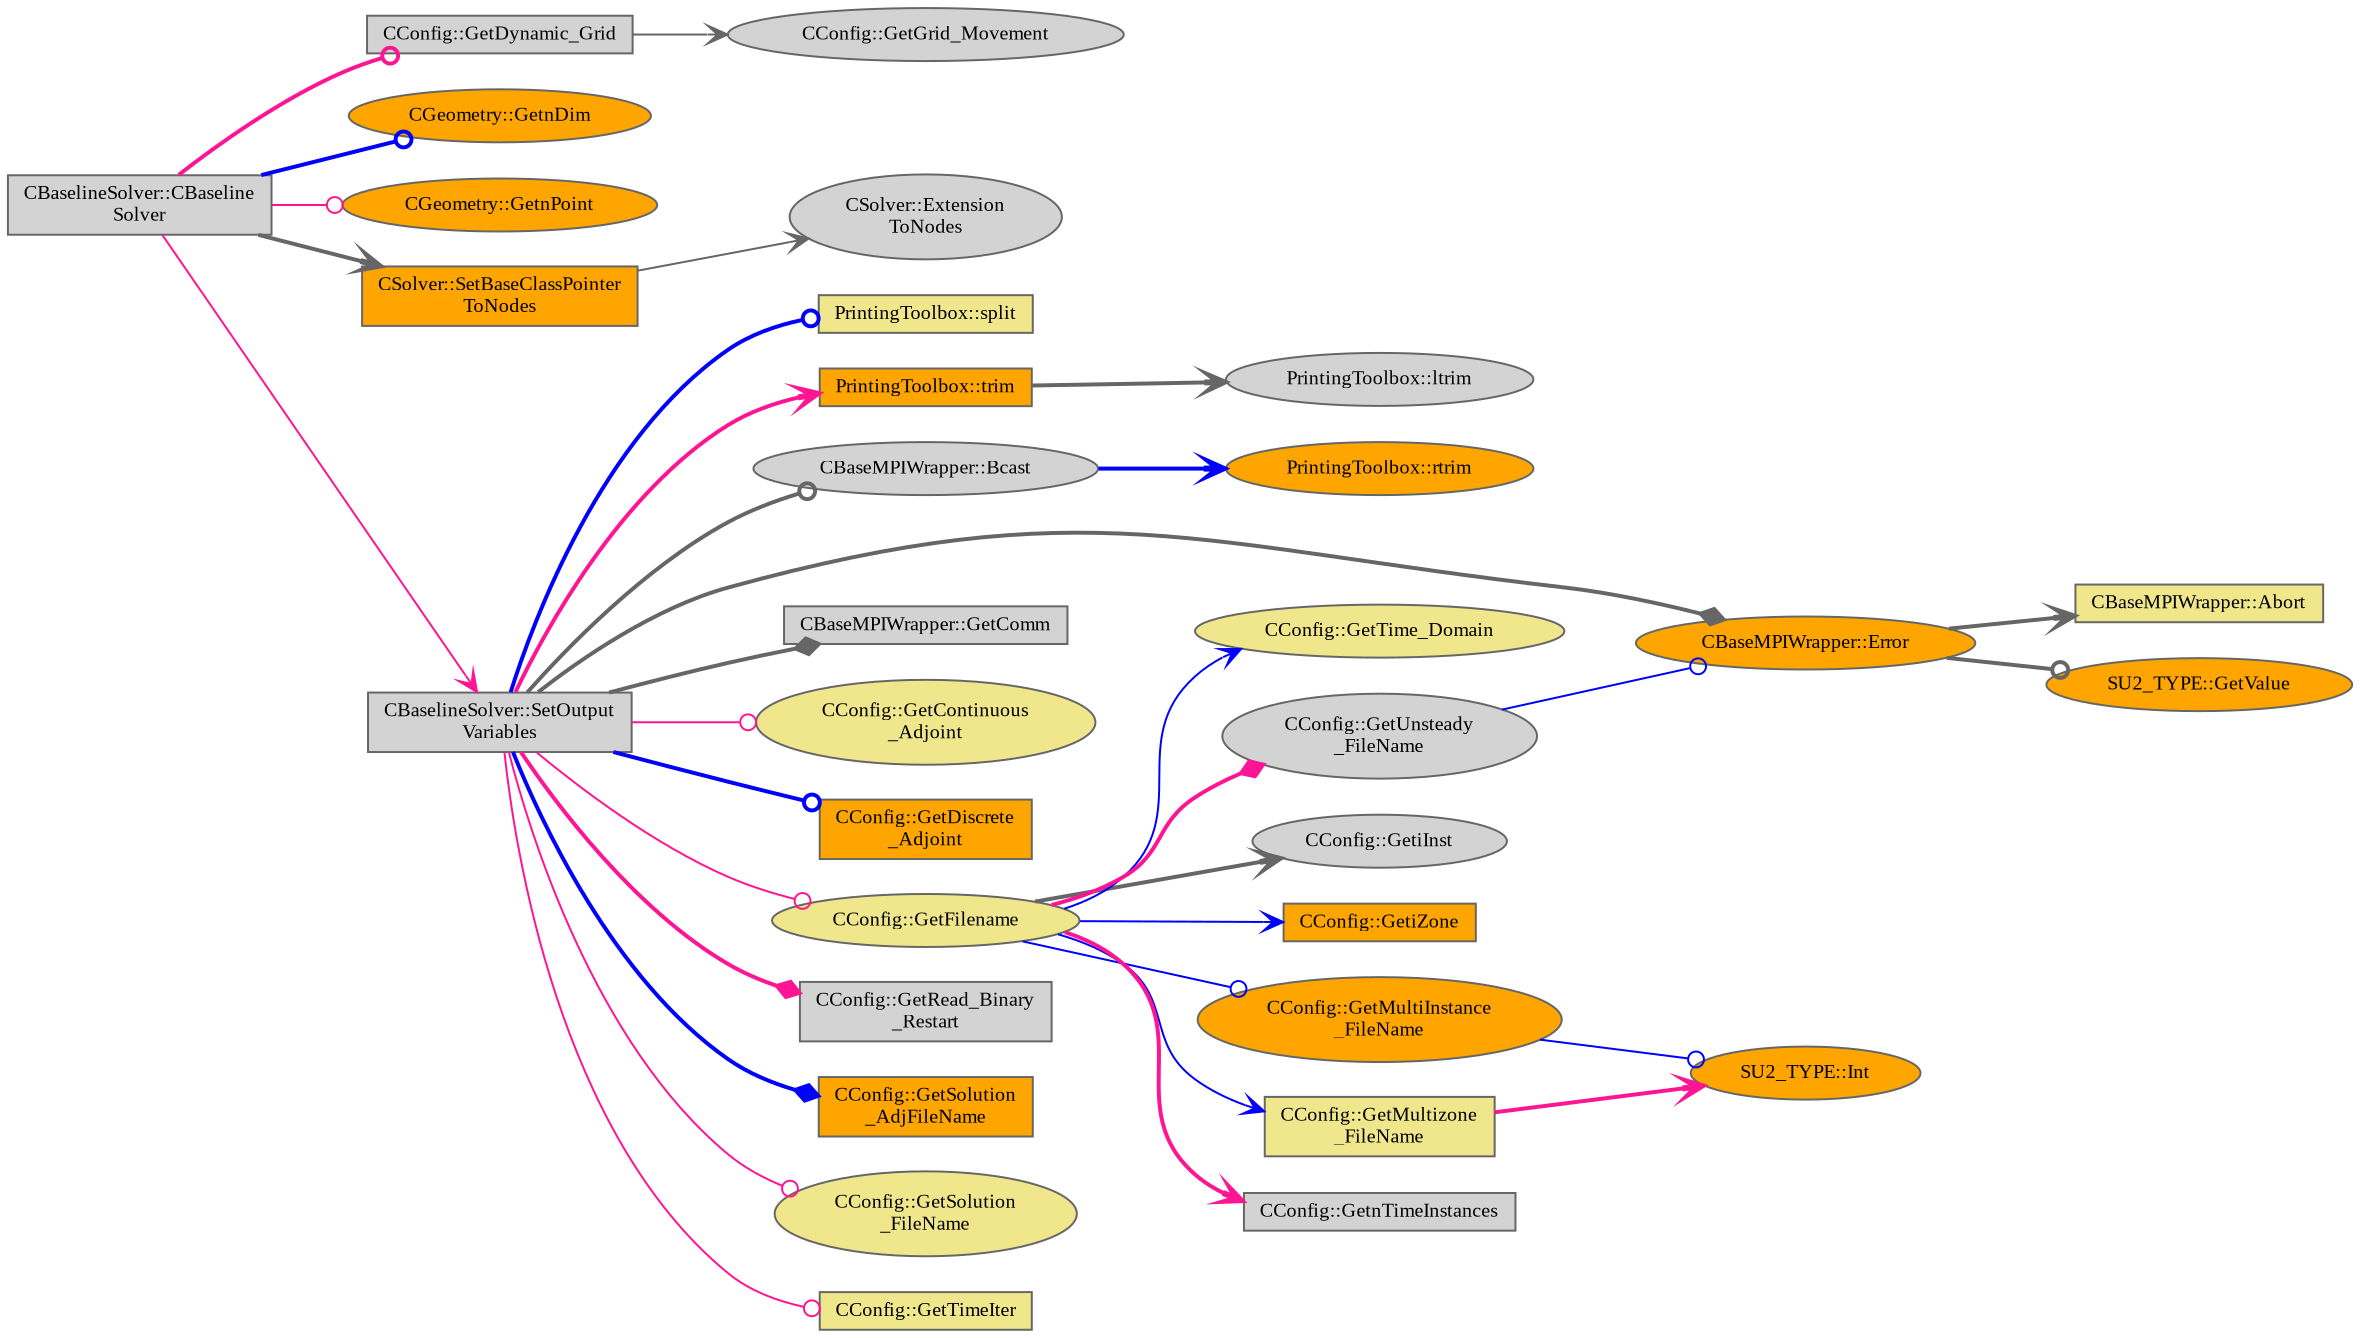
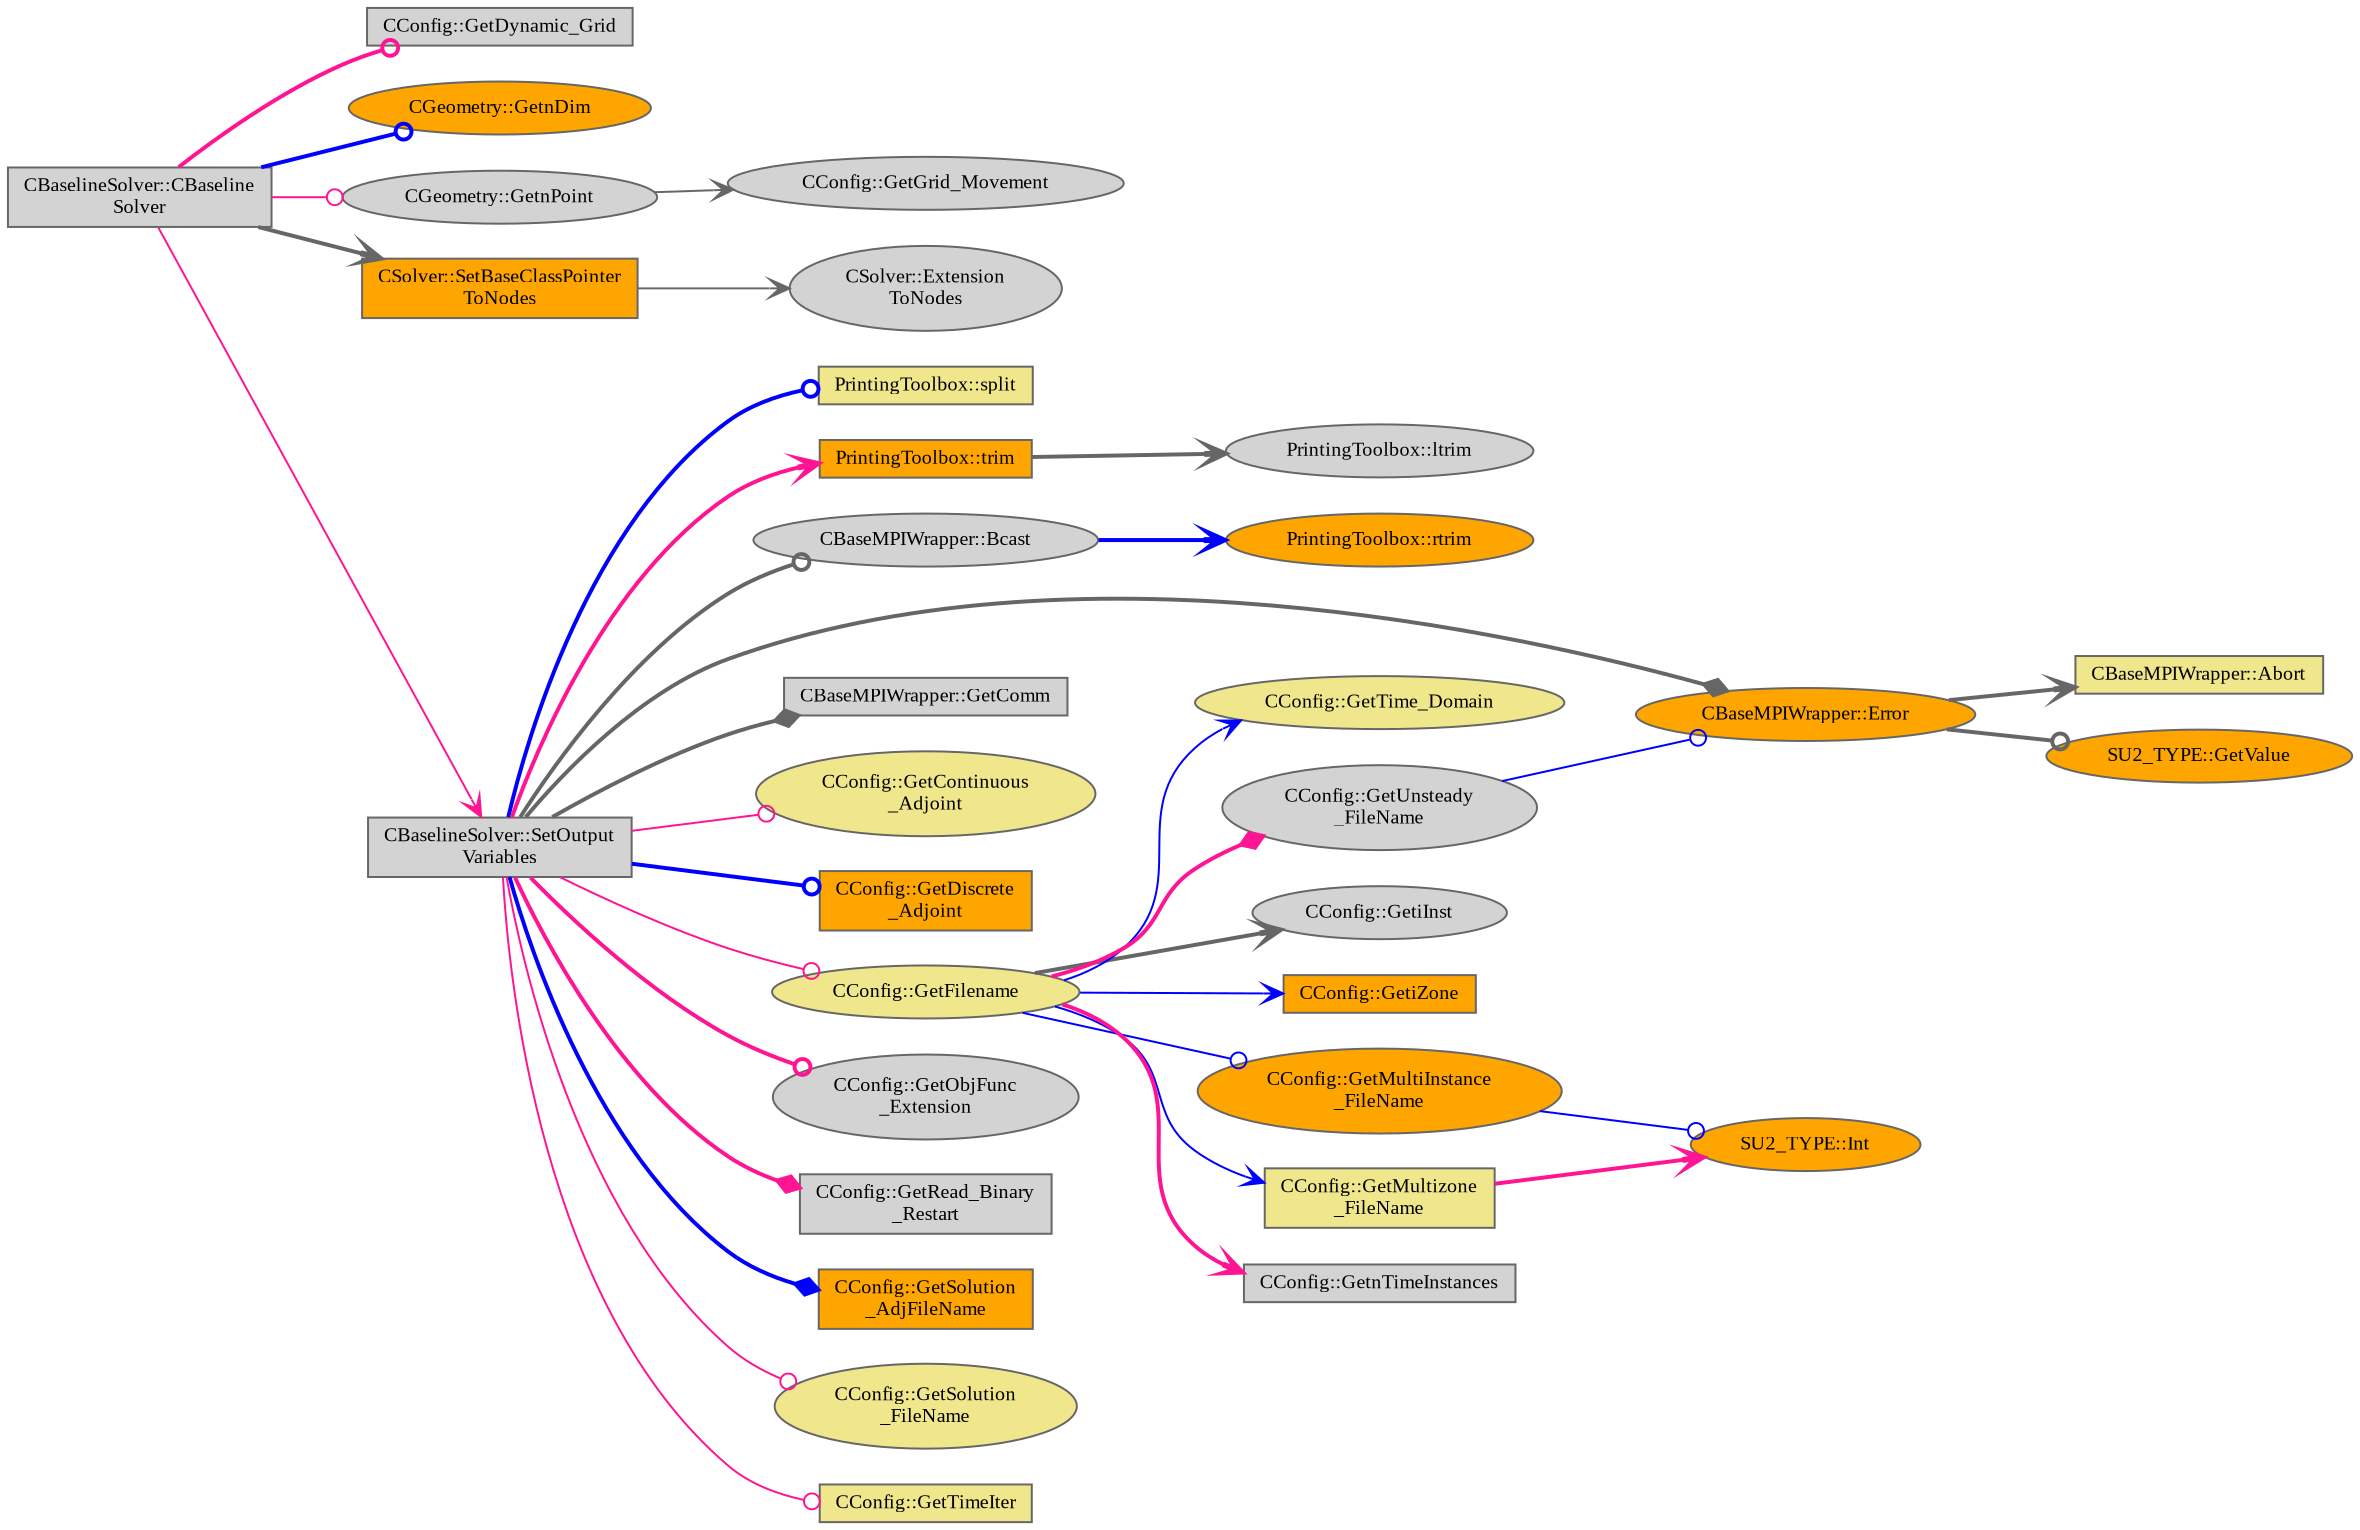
(670, 35) -> (684, 191)
(500, 205) -> (500, 197)
none -> (926, 1097)
